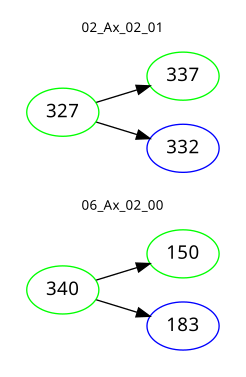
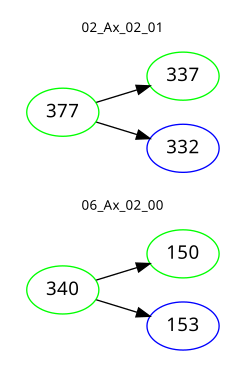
(63, 112) -> (63, 112)
(183, 326) -> (183, 326)
